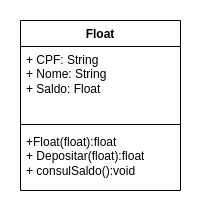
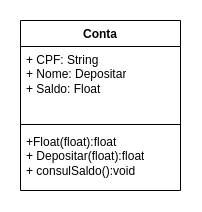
(101, 35) -> (101, 35)
(67, 75) -> (77, 75)
